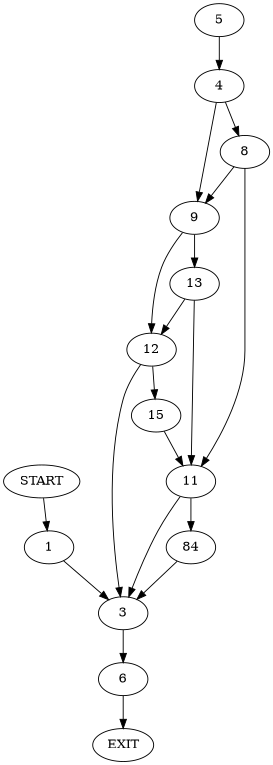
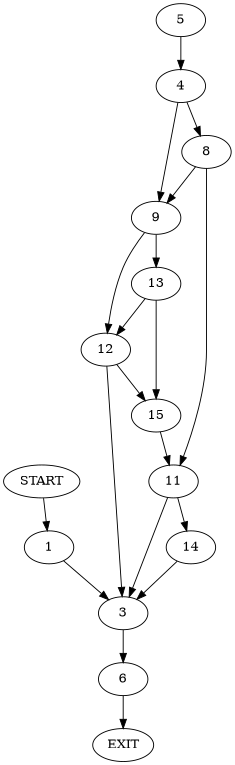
(193, 378) -> (156, 345)
(191, 547) -> (191, 547)
